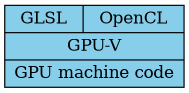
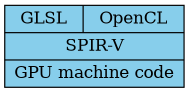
(94, 46) -> (94, 46)
